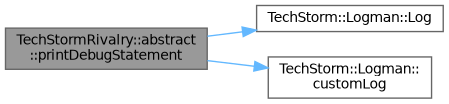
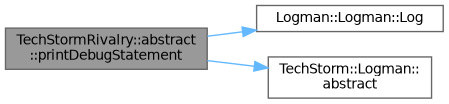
(350, 19) -> (350, 19)
(350, 78) -> (350, 78)
